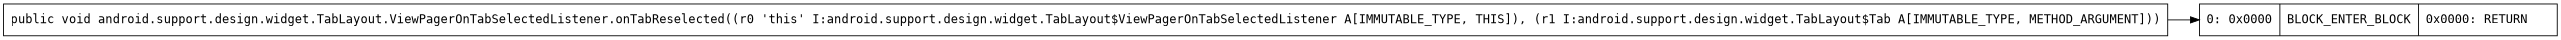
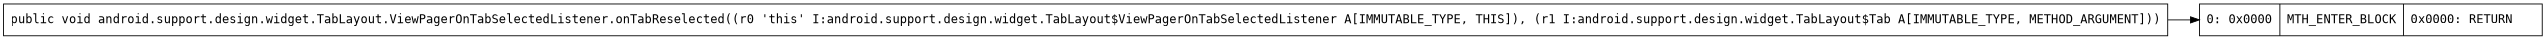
(2349, 19) -> (2342, 19)
